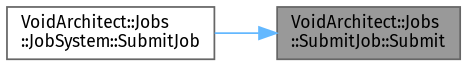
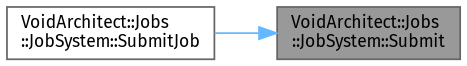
(369, 33) -> (369, 33)
